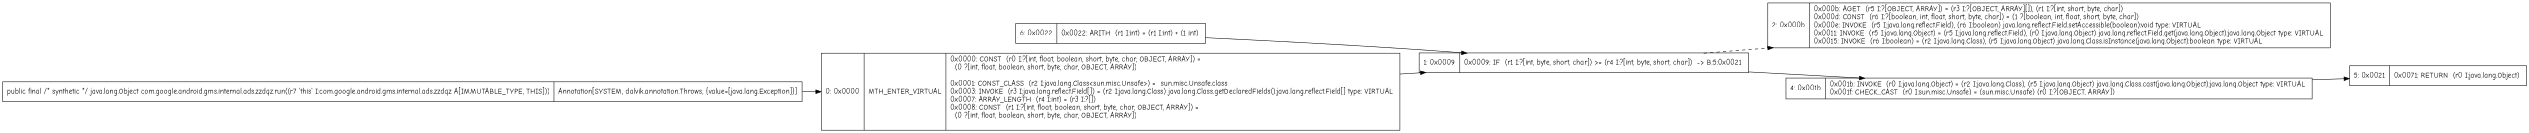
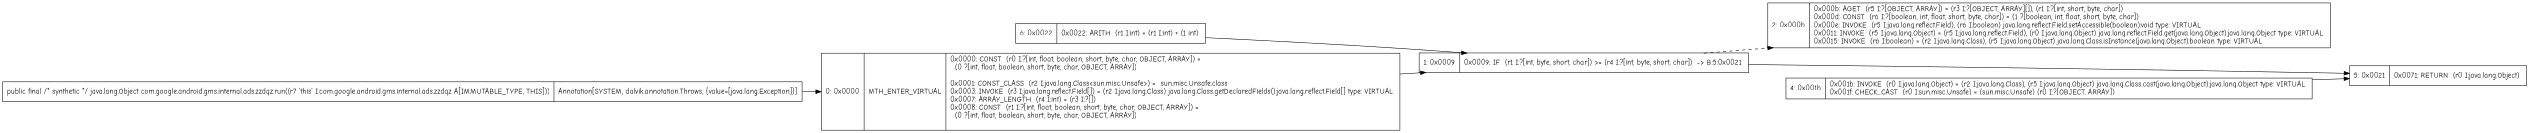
(1804, 75) -> (2046, 68)
